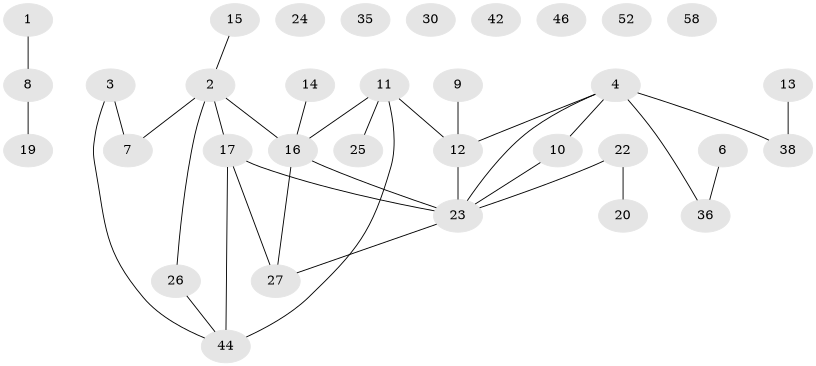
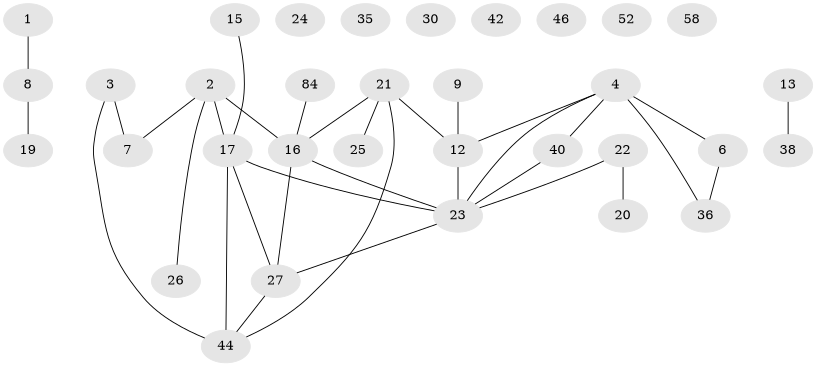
(223, 52) -> (244, 86)
(310, 85) -> (310, 85)
(385, 85) -> (385, 85)
(704, 115) -> (669, 118)
(558, 151) -> (558, 151)
(201, 314) -> (251, 314)
